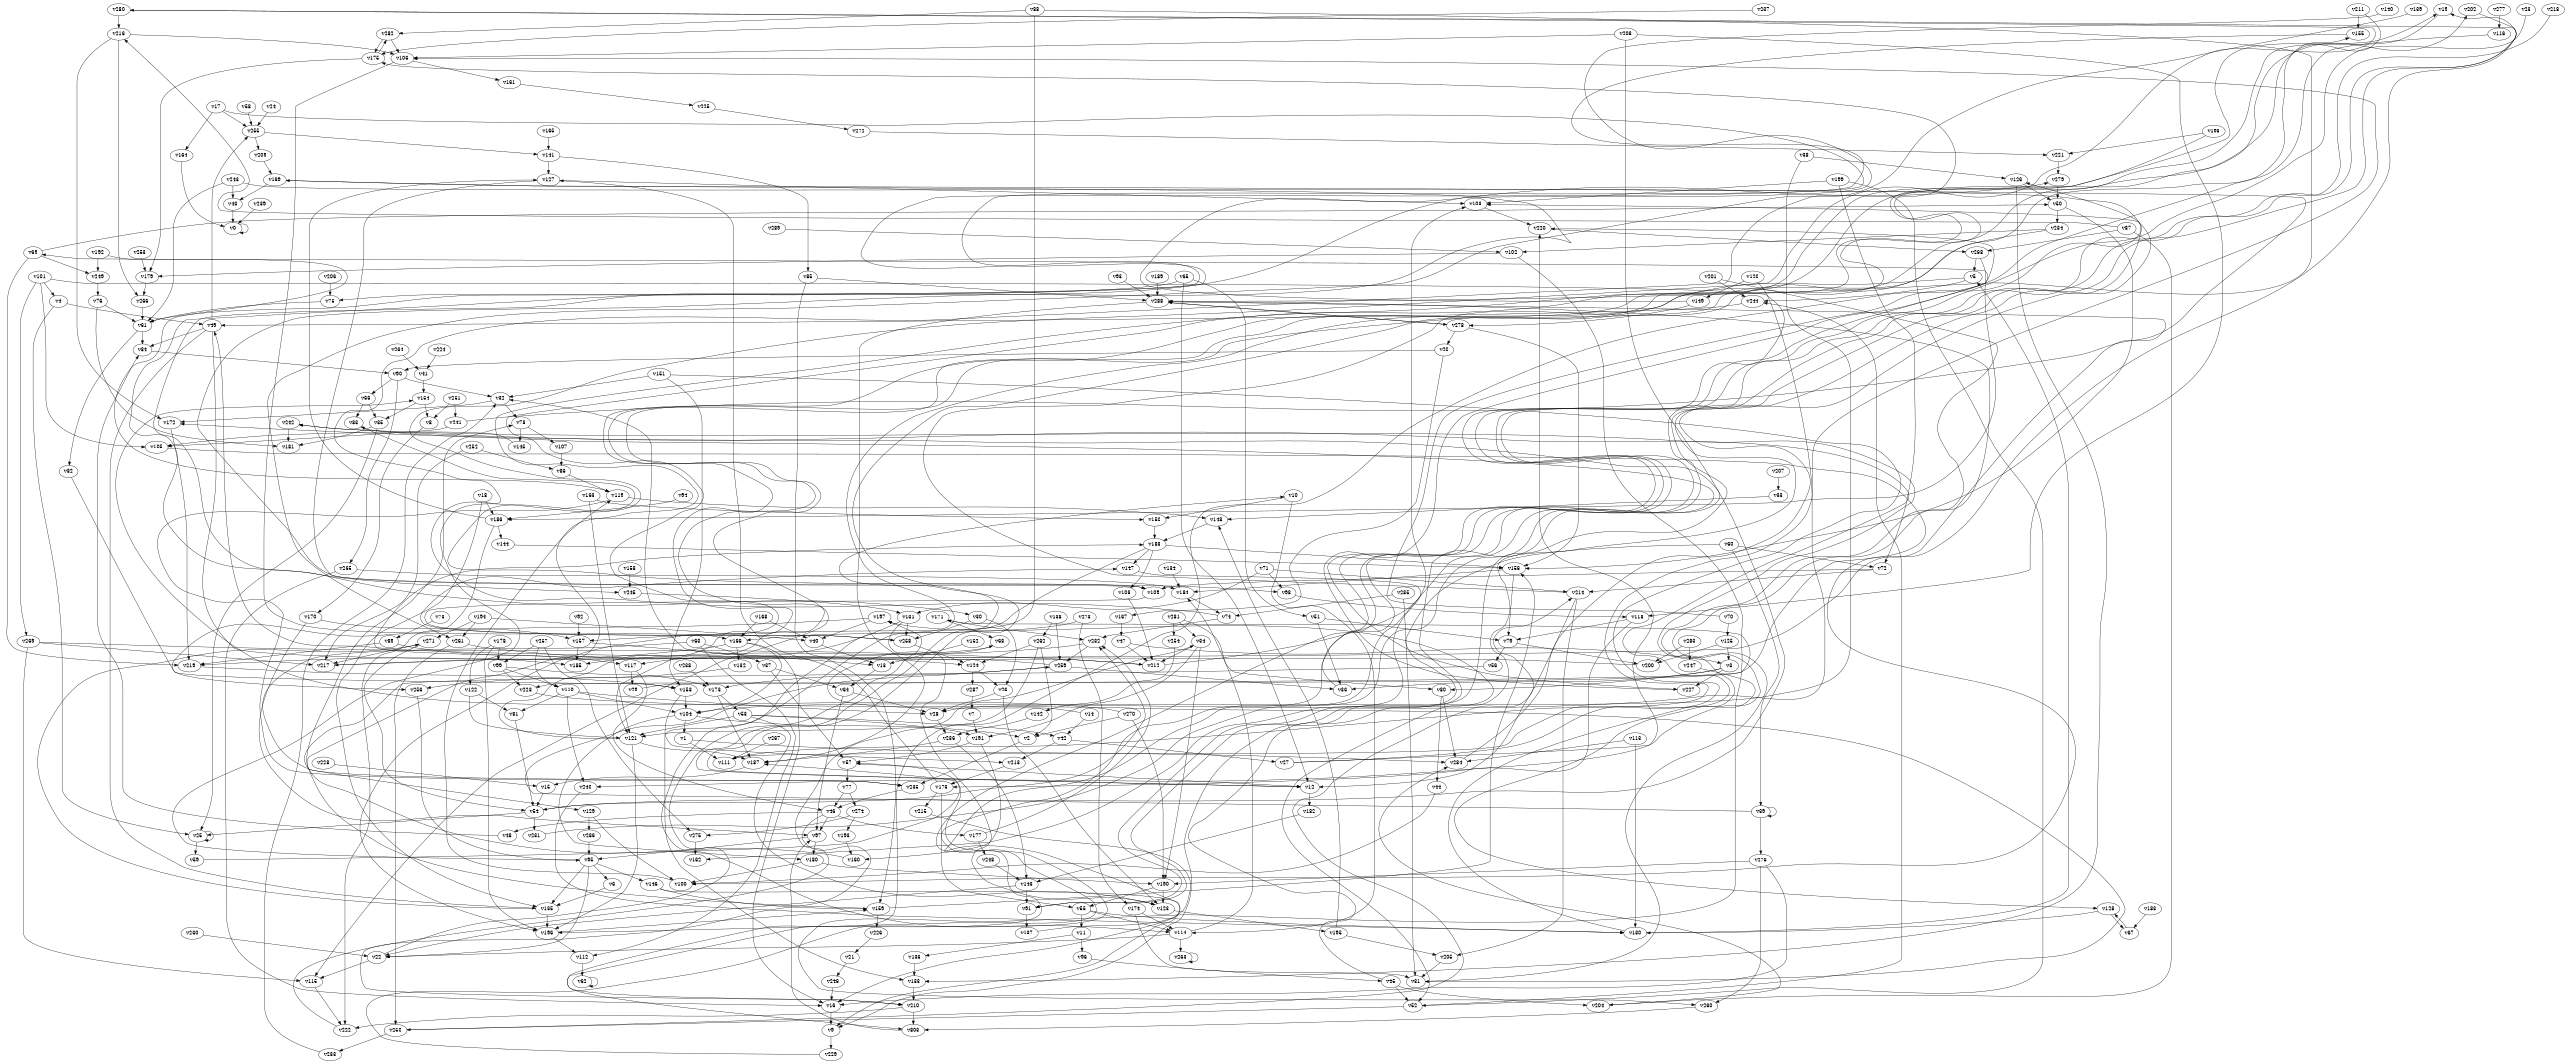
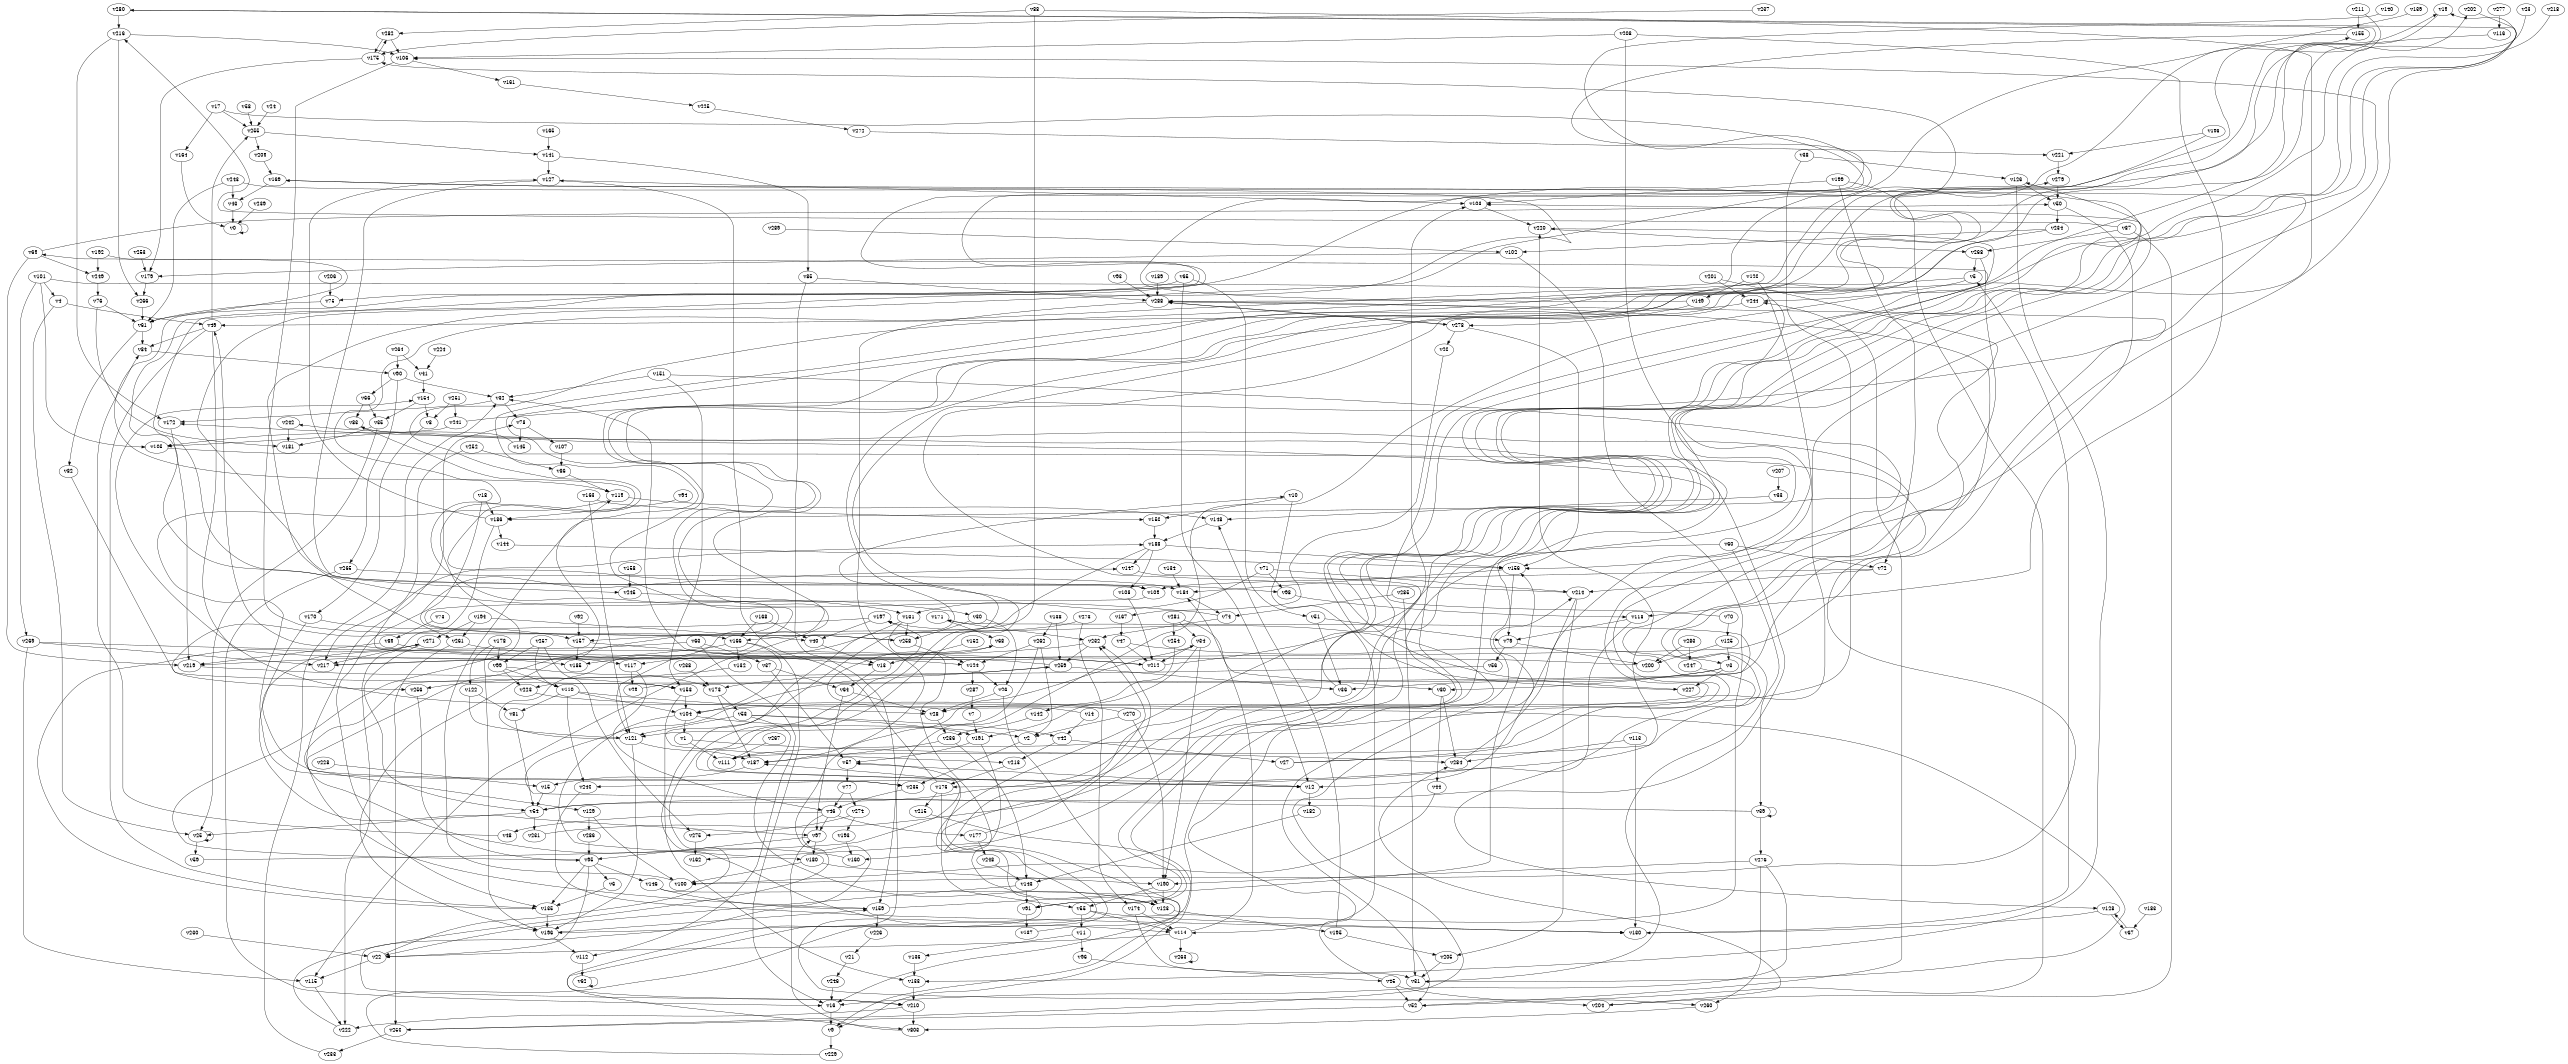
(947, 355) -> (398, 359)
(1595, 437) -> none
